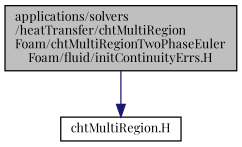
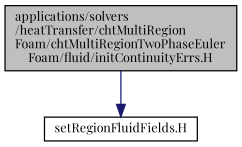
(121, 129) -> (121, 129)
